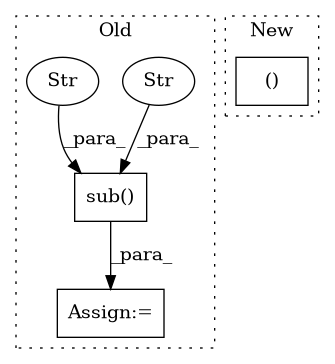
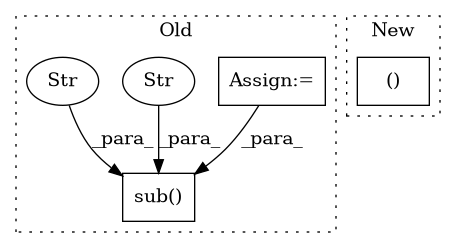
(111, 249) -> (235, 139)
